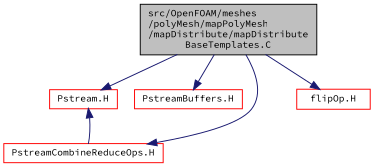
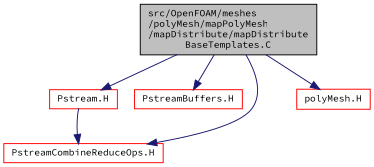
(333, 99) -> (333, 99)
(90, 131) -> (77, 121)
